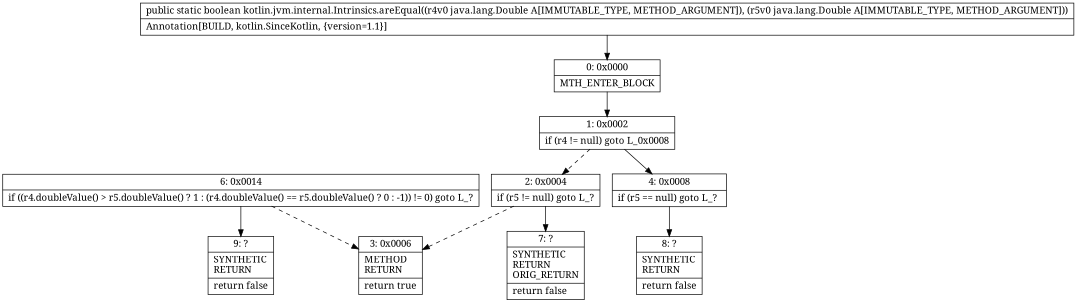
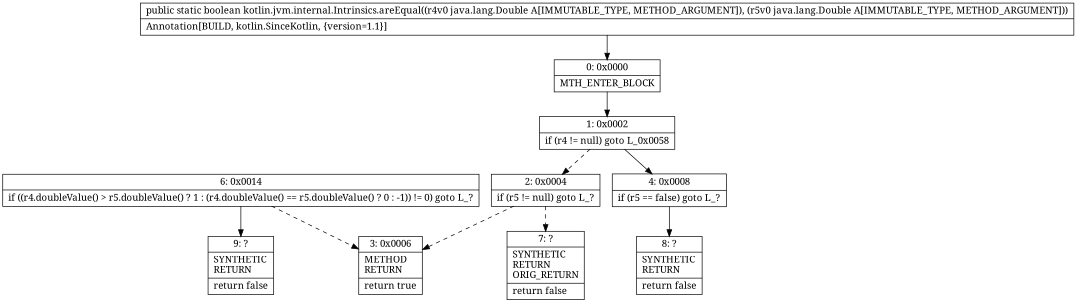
(607, 141) -> (607, 141)
(668, 198) -> (669, 198)
(546, 215) -> (546, 215)
